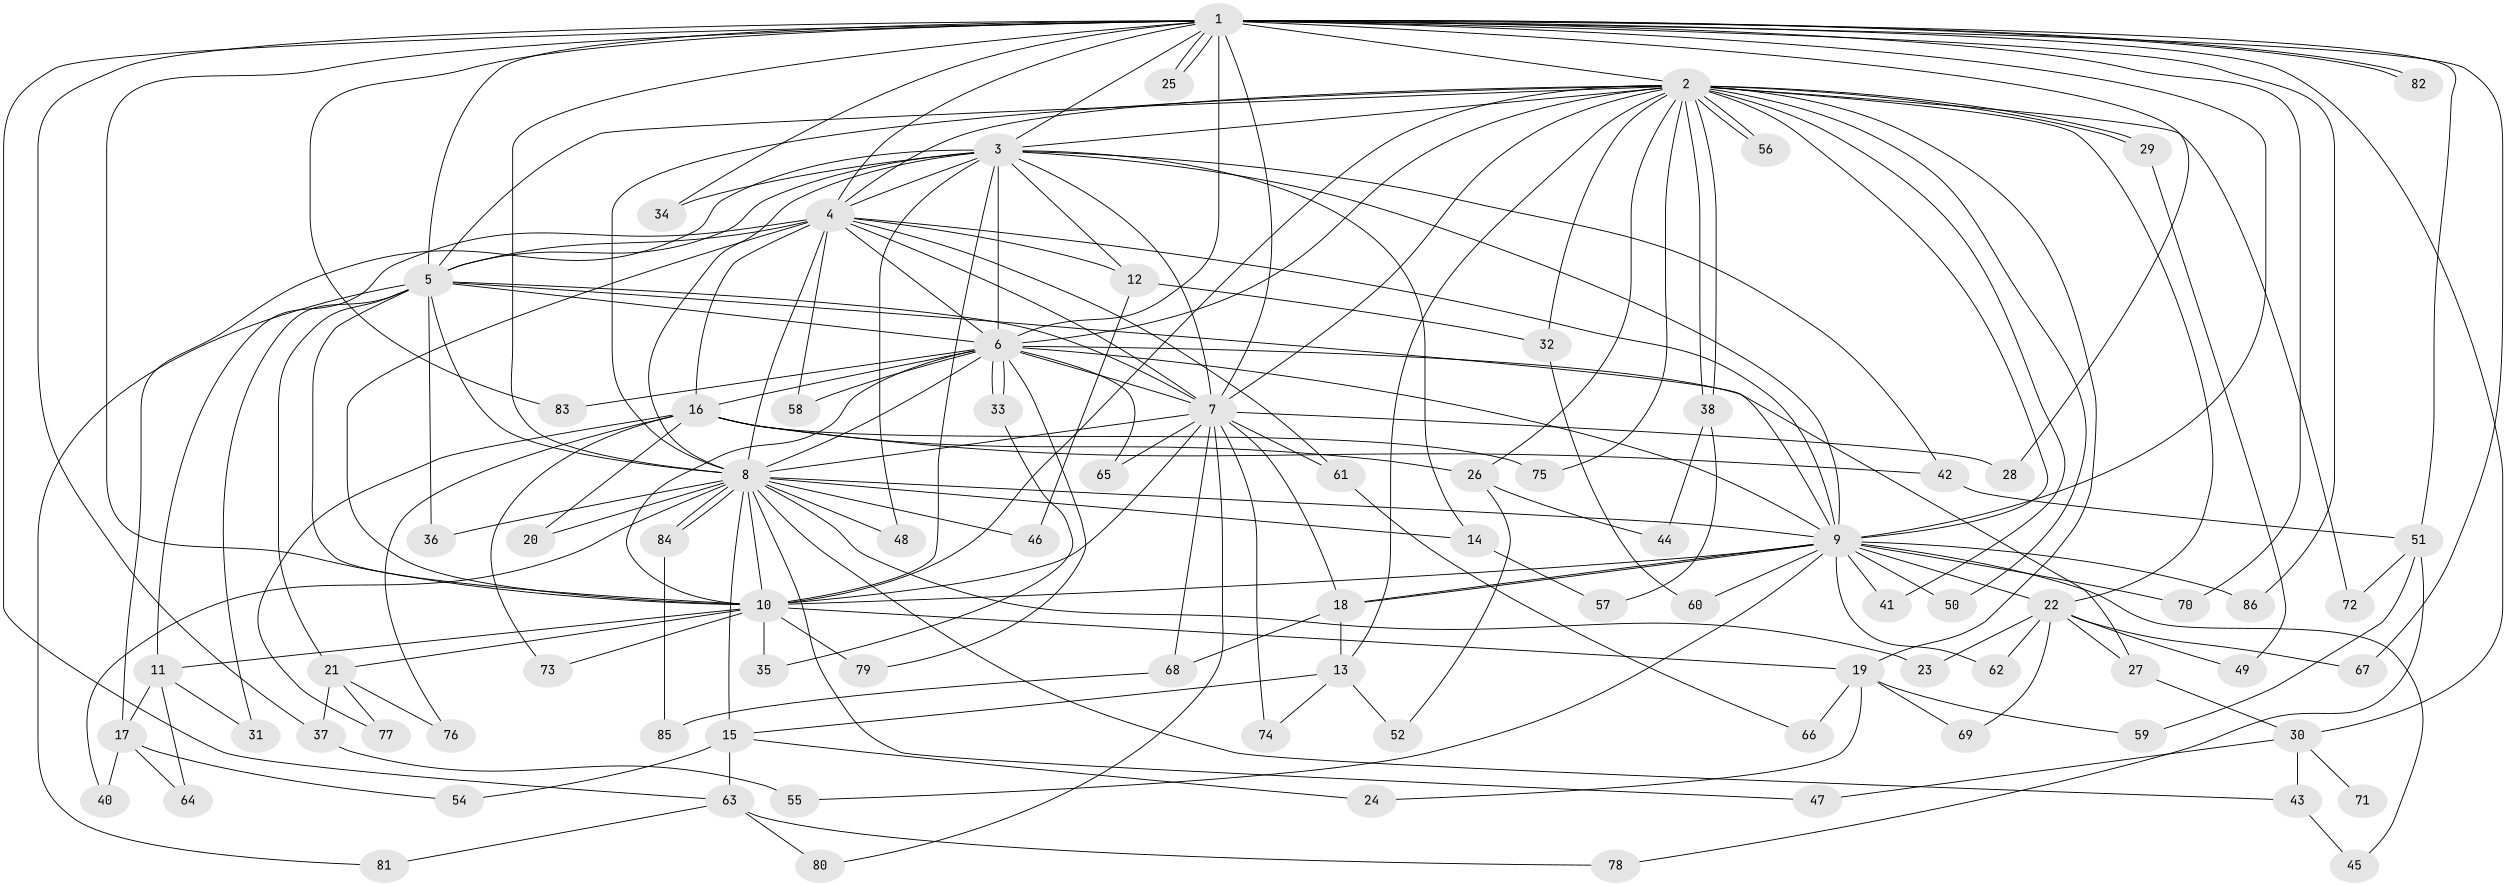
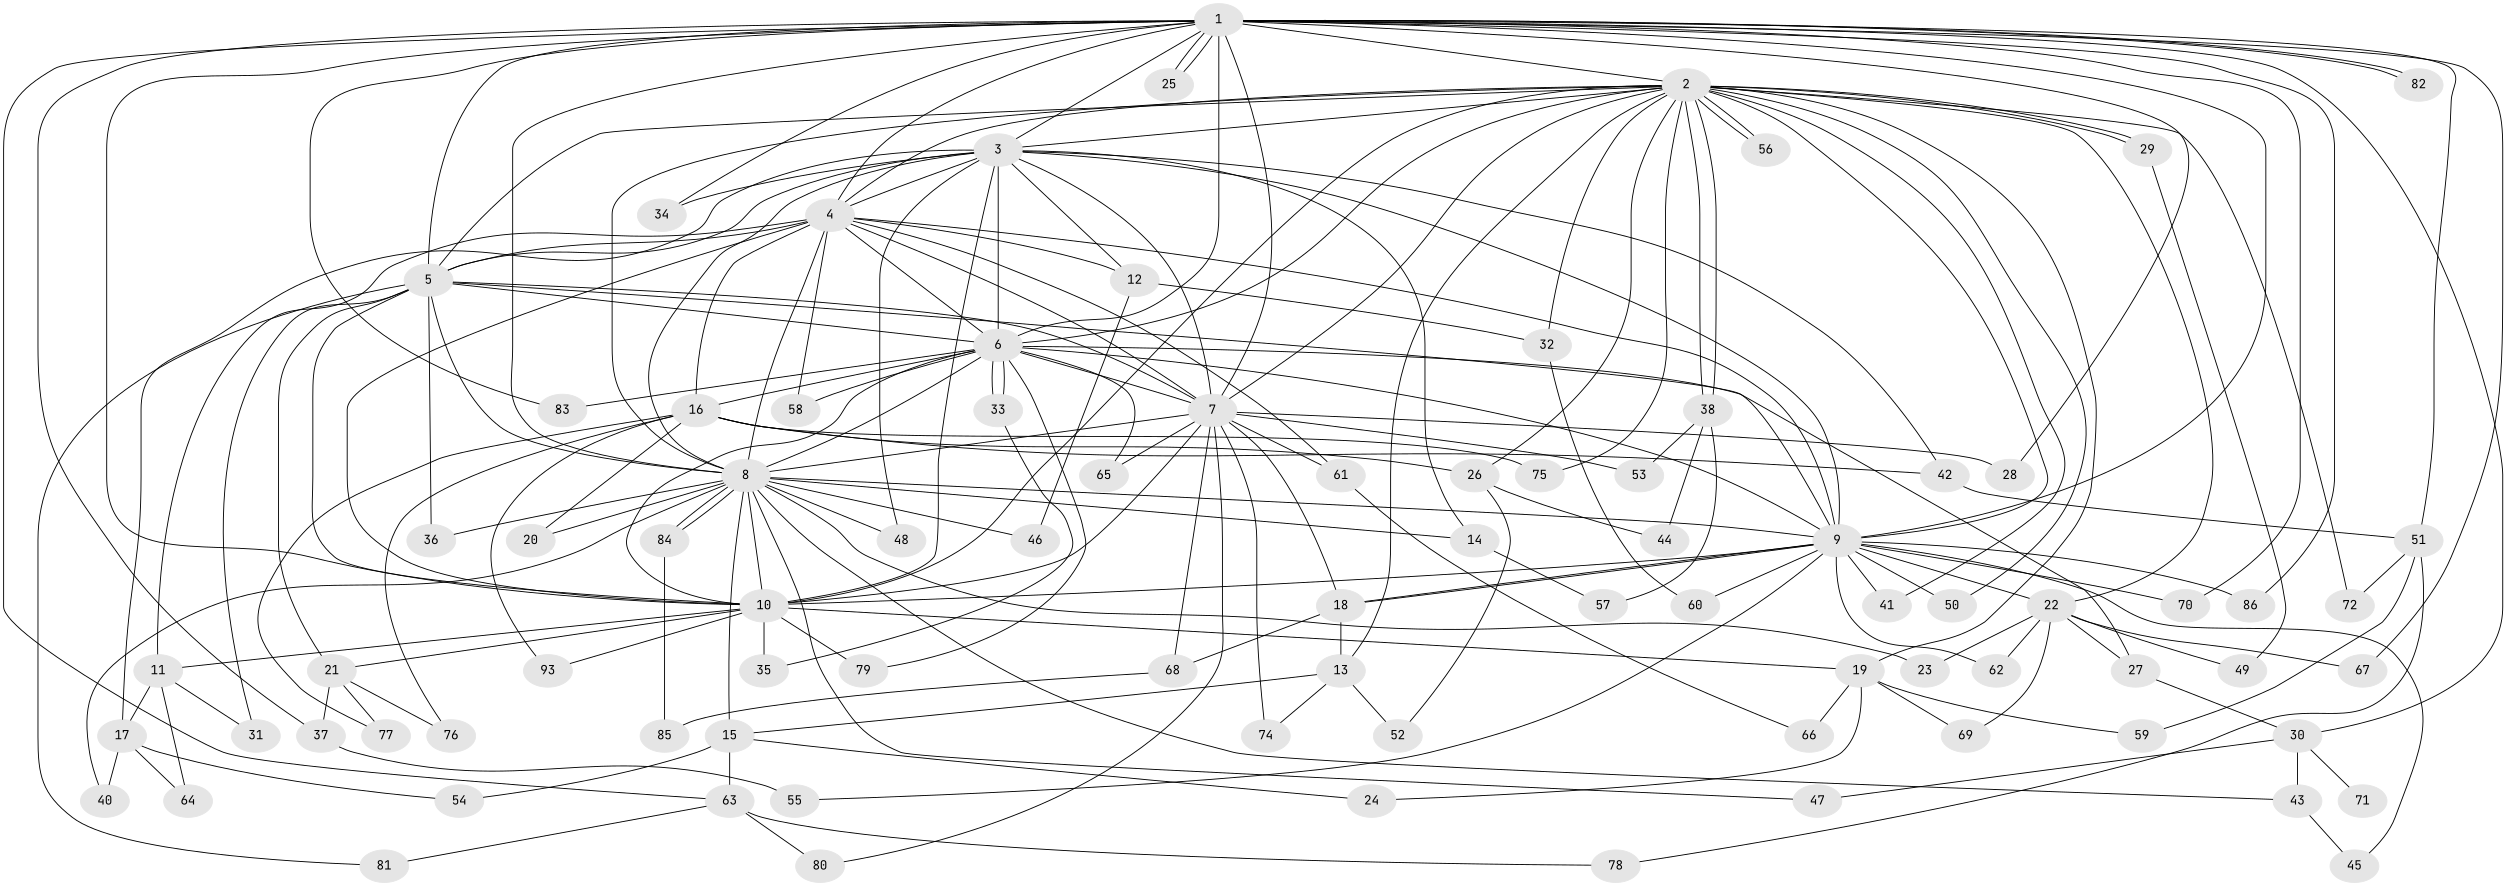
none -> (1639, 476)
(548, 671) -> (548, 671)
